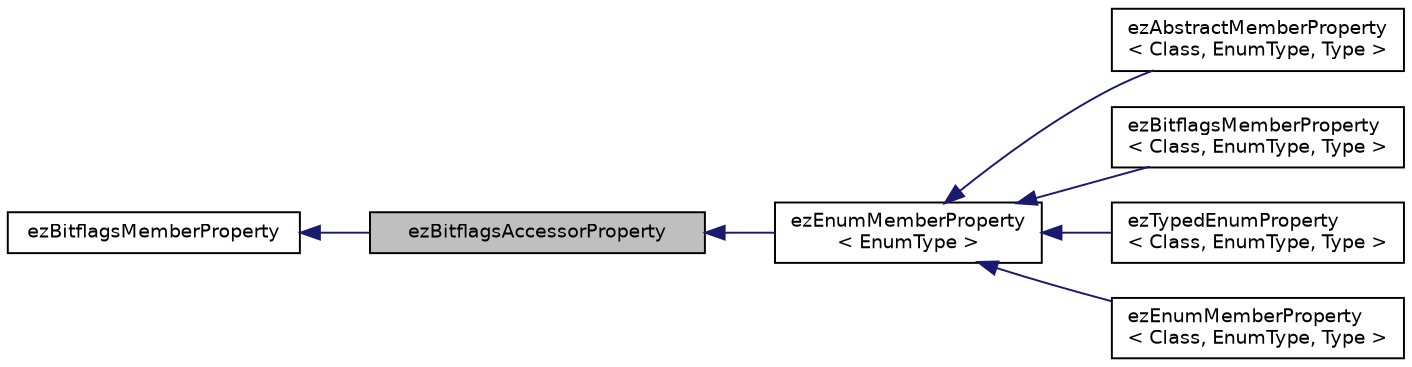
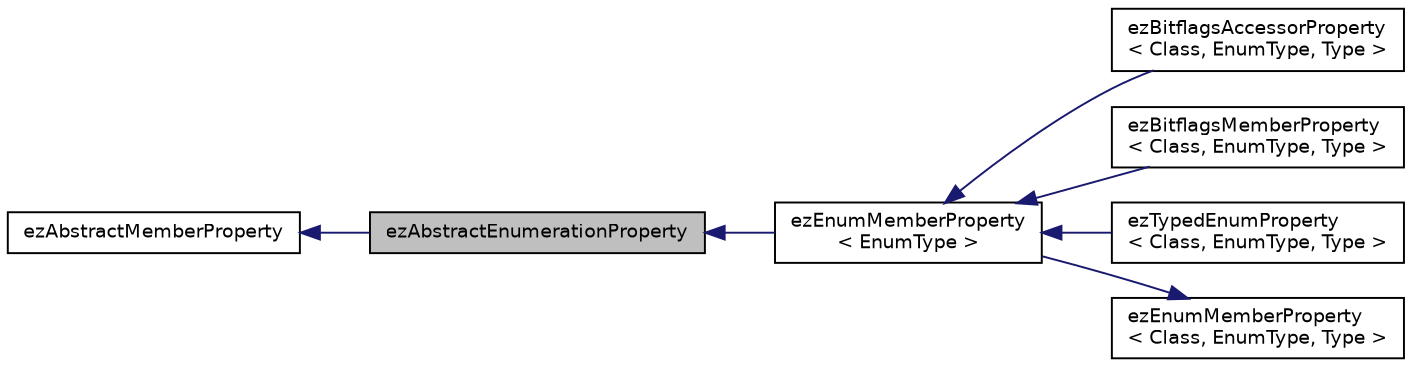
(1258, 40) -> (1258, 40)
(154, 233) -> (154, 233)
(537, 233) -> (537, 233)
(1054, 285) -> (1106, 274)
